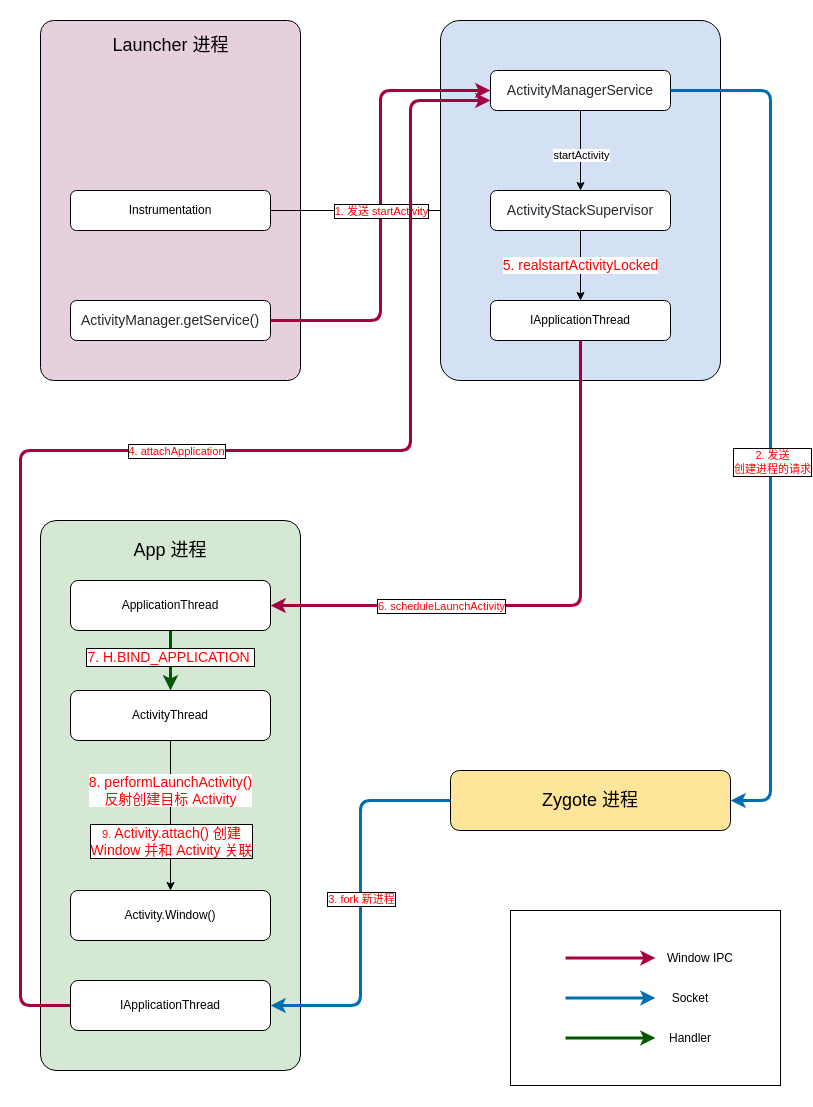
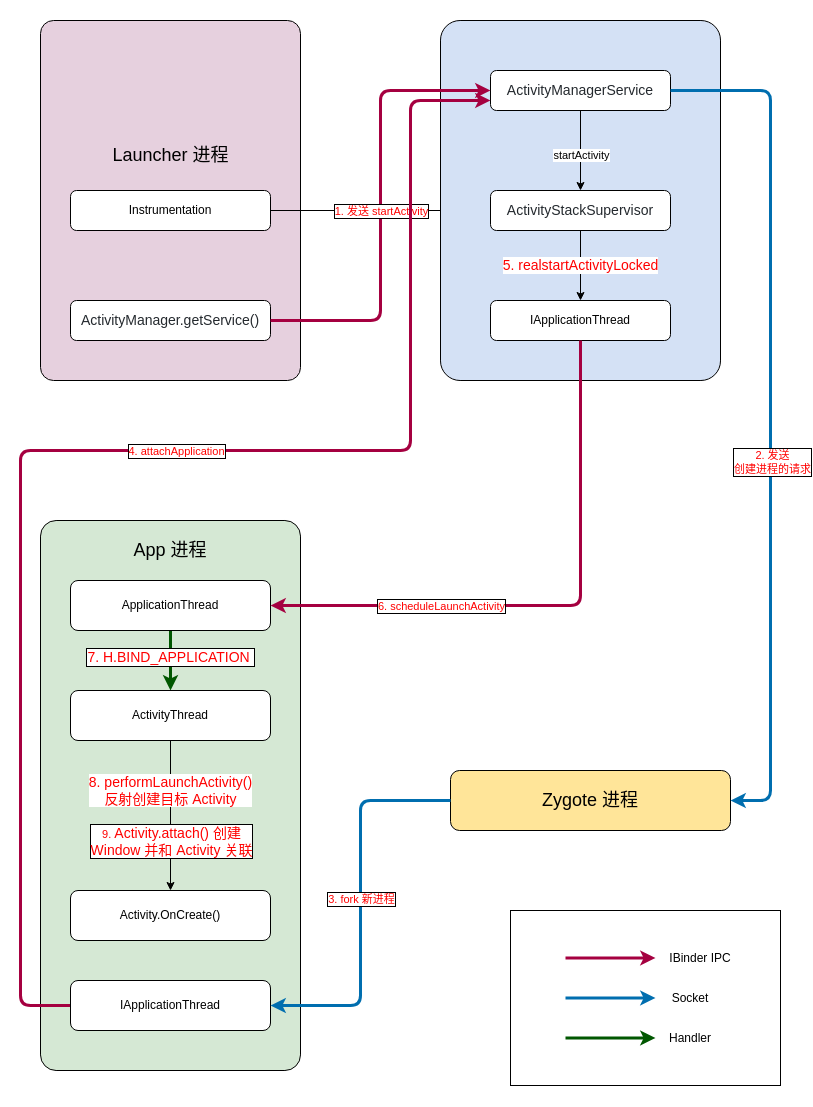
(171, 46) -> (171, 156)
(171, 916) -> (171, 916)
(701, 959) -> (701, 959)
